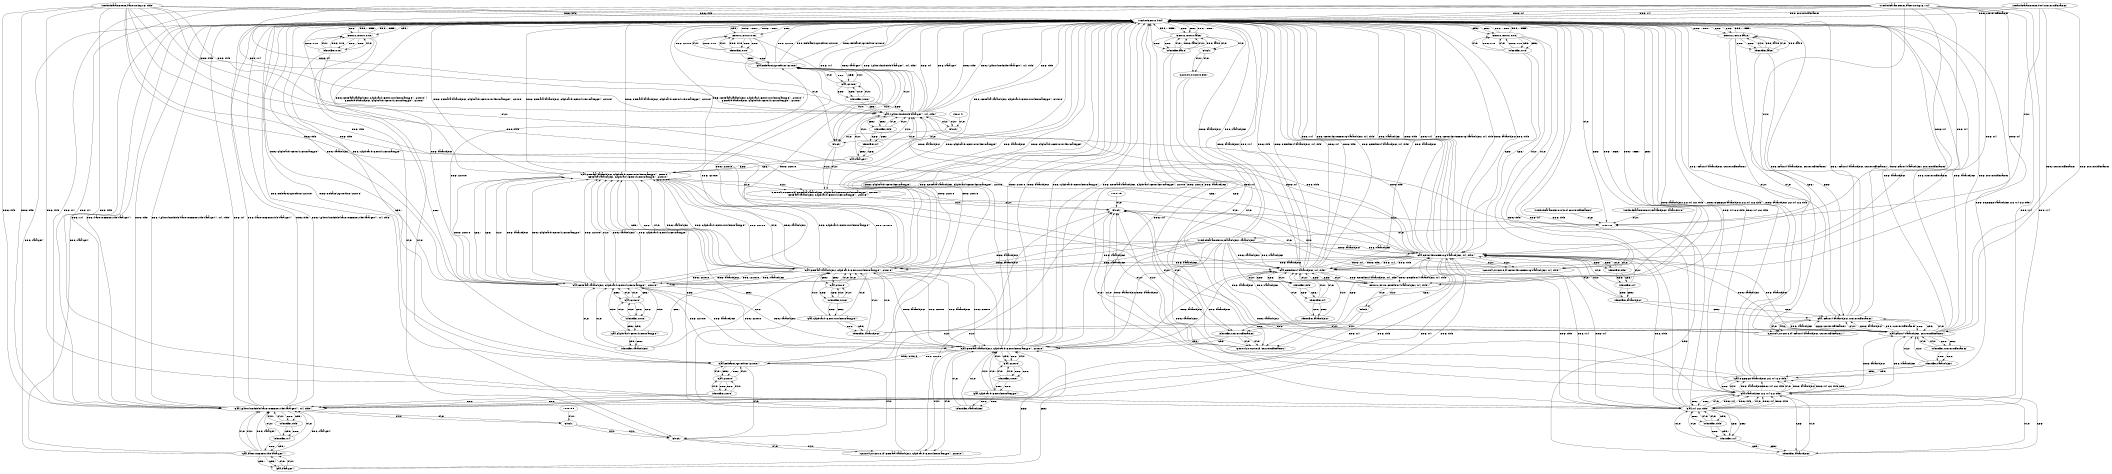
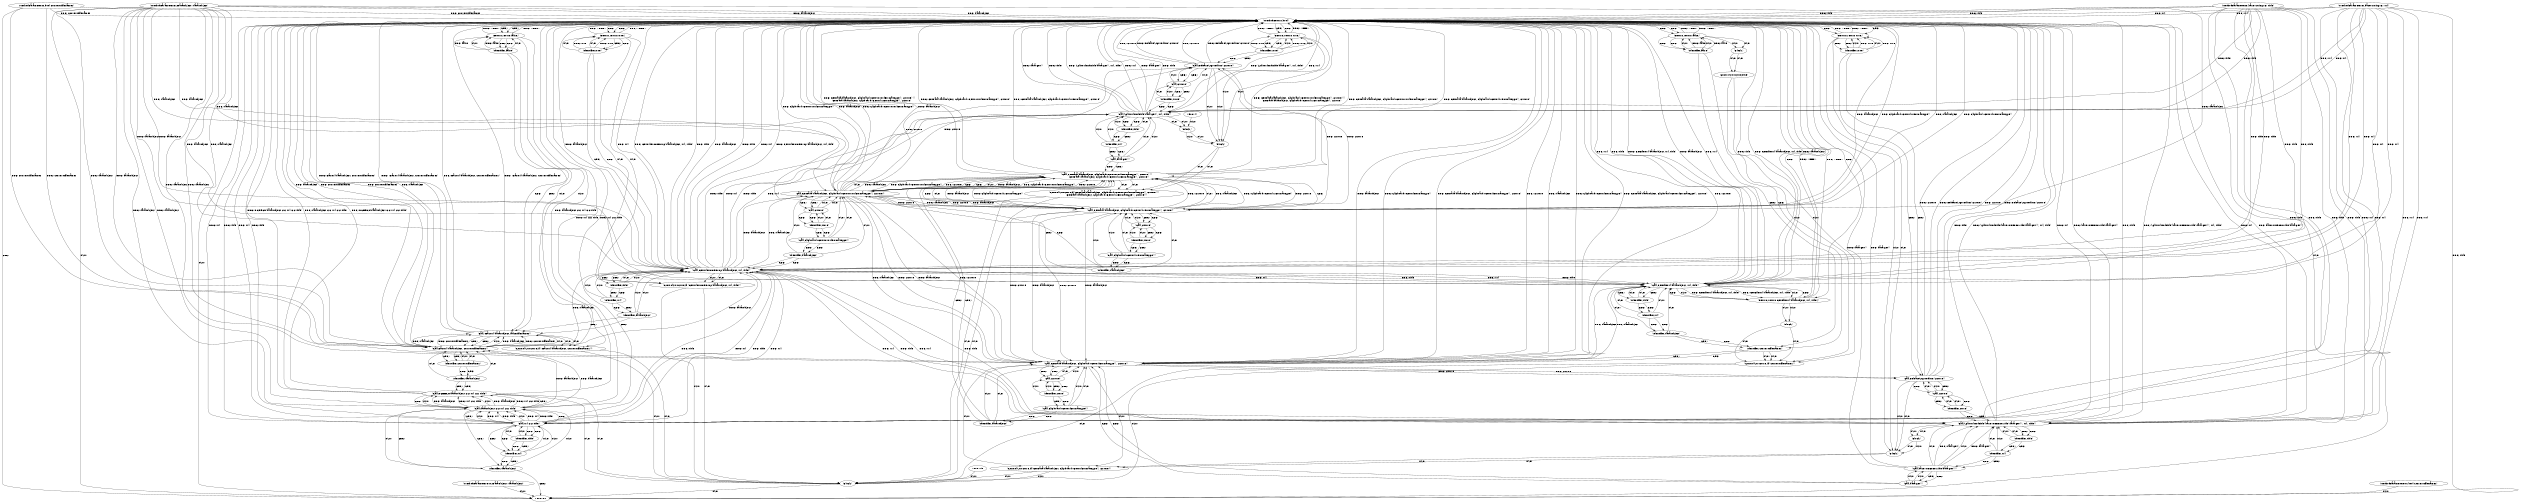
(1766, 114) -> (2459, 255)
(2027, 114) -> (6, 255)
(1653, 210) -> (493, 484)
(1436, 230) -> (81, 426)
(1845, 319) -> (504, 334)
(569, 409) -> none
